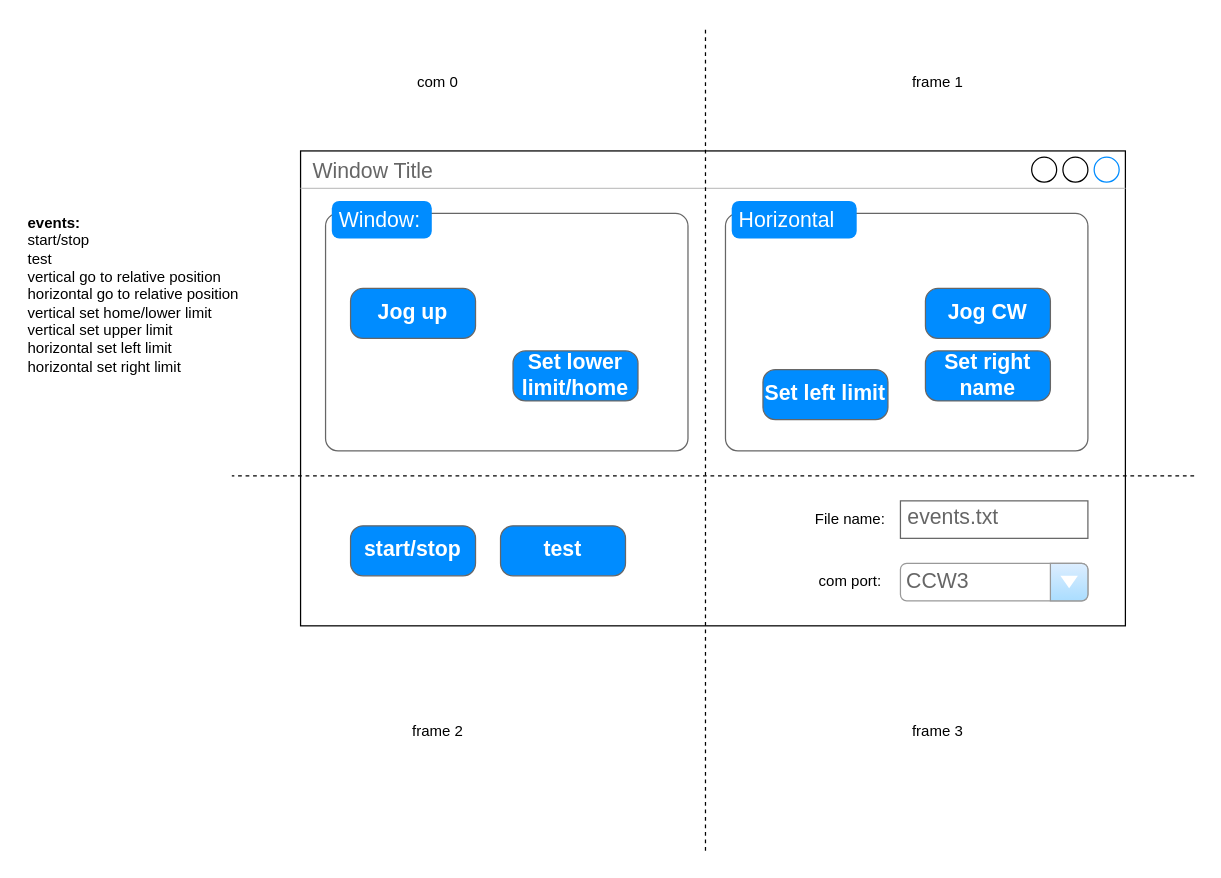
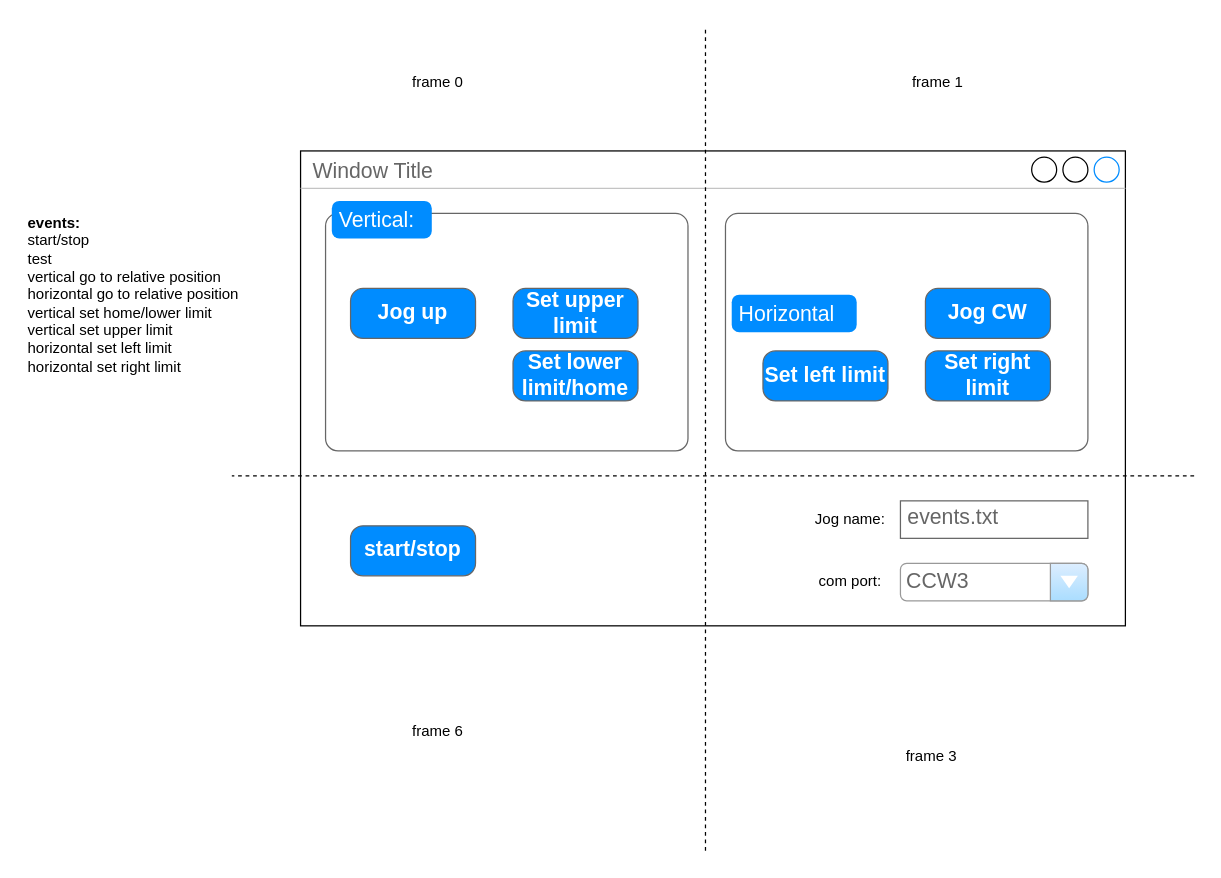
(438, 82) -> (438, 82)
(794, 219) -> (794, 313)
(375, 220) -> (384, 220)
none -> (576, 313)
(988, 376) -> (988, 376)
(826, 394) -> (826, 376)
(851, 519) -> (851, 519)
(563, 551) -> none
(438, 732) -> (438, 732)
(938, 732) -> (932, 757)
